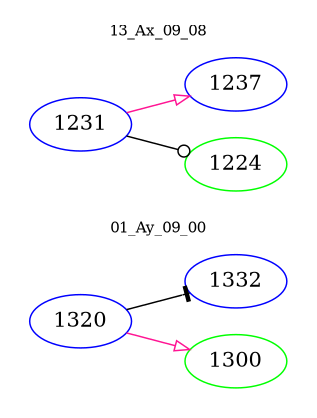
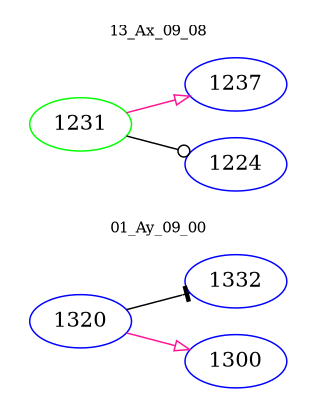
(81, 124) -> (81, 124)
(236, 164) -> (236, 164)
(236, 361) -> (236, 361)
